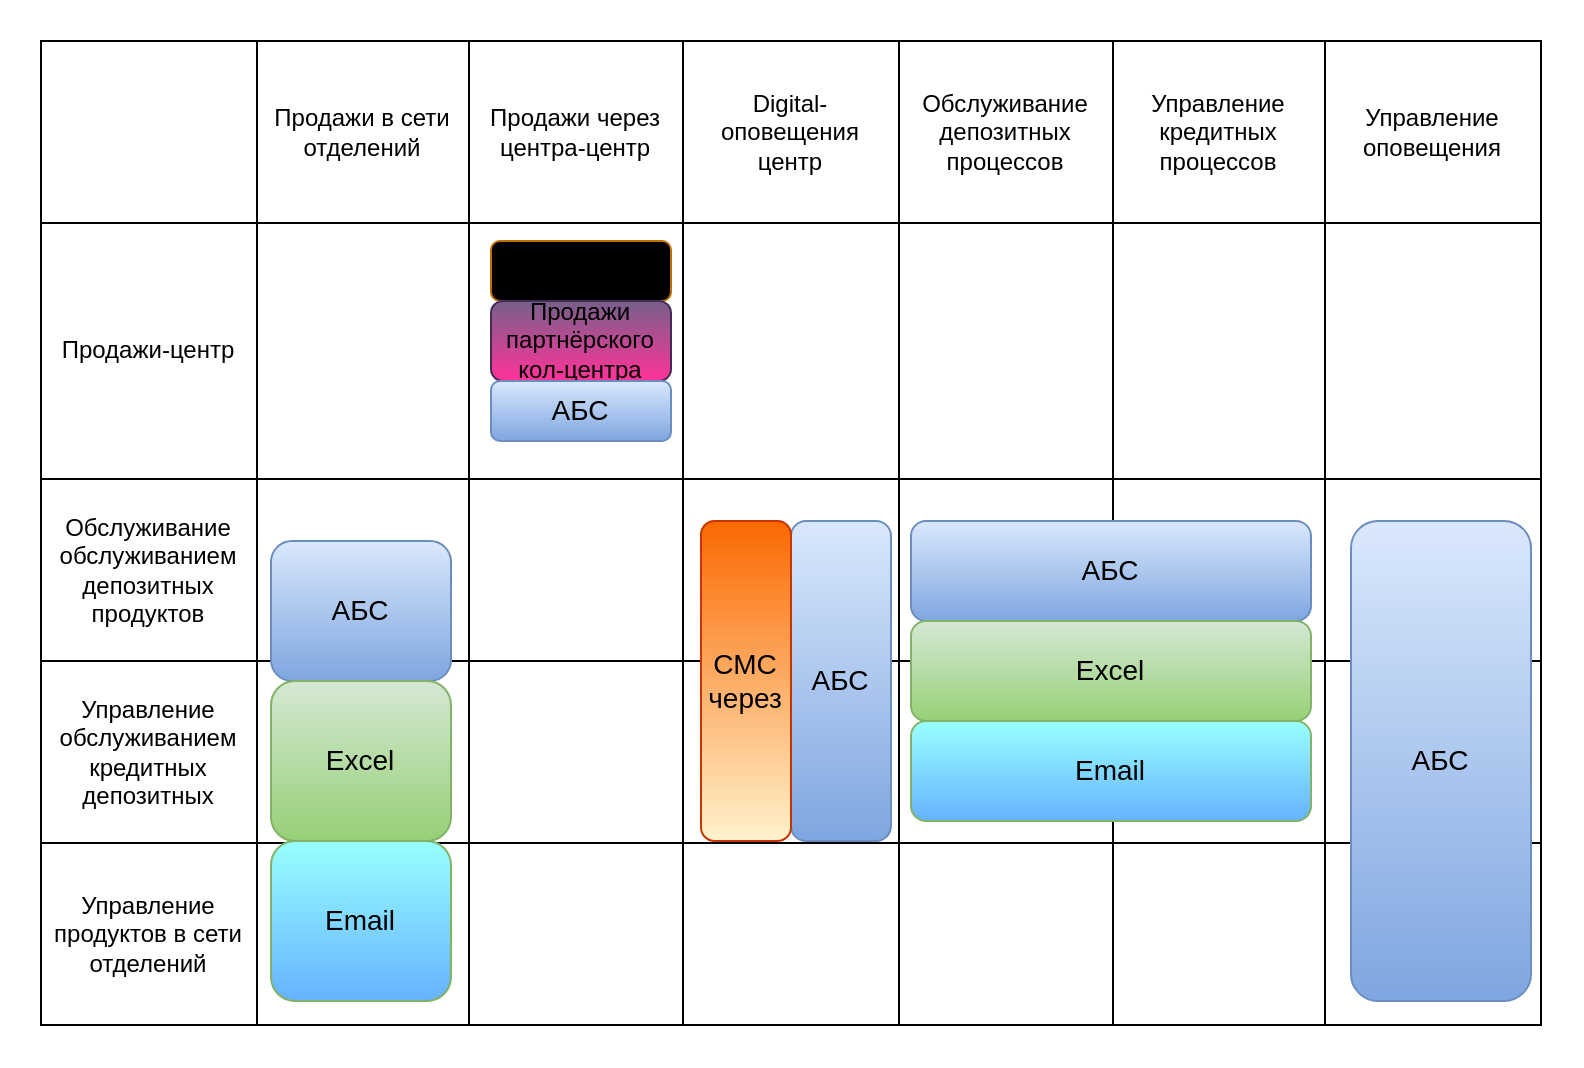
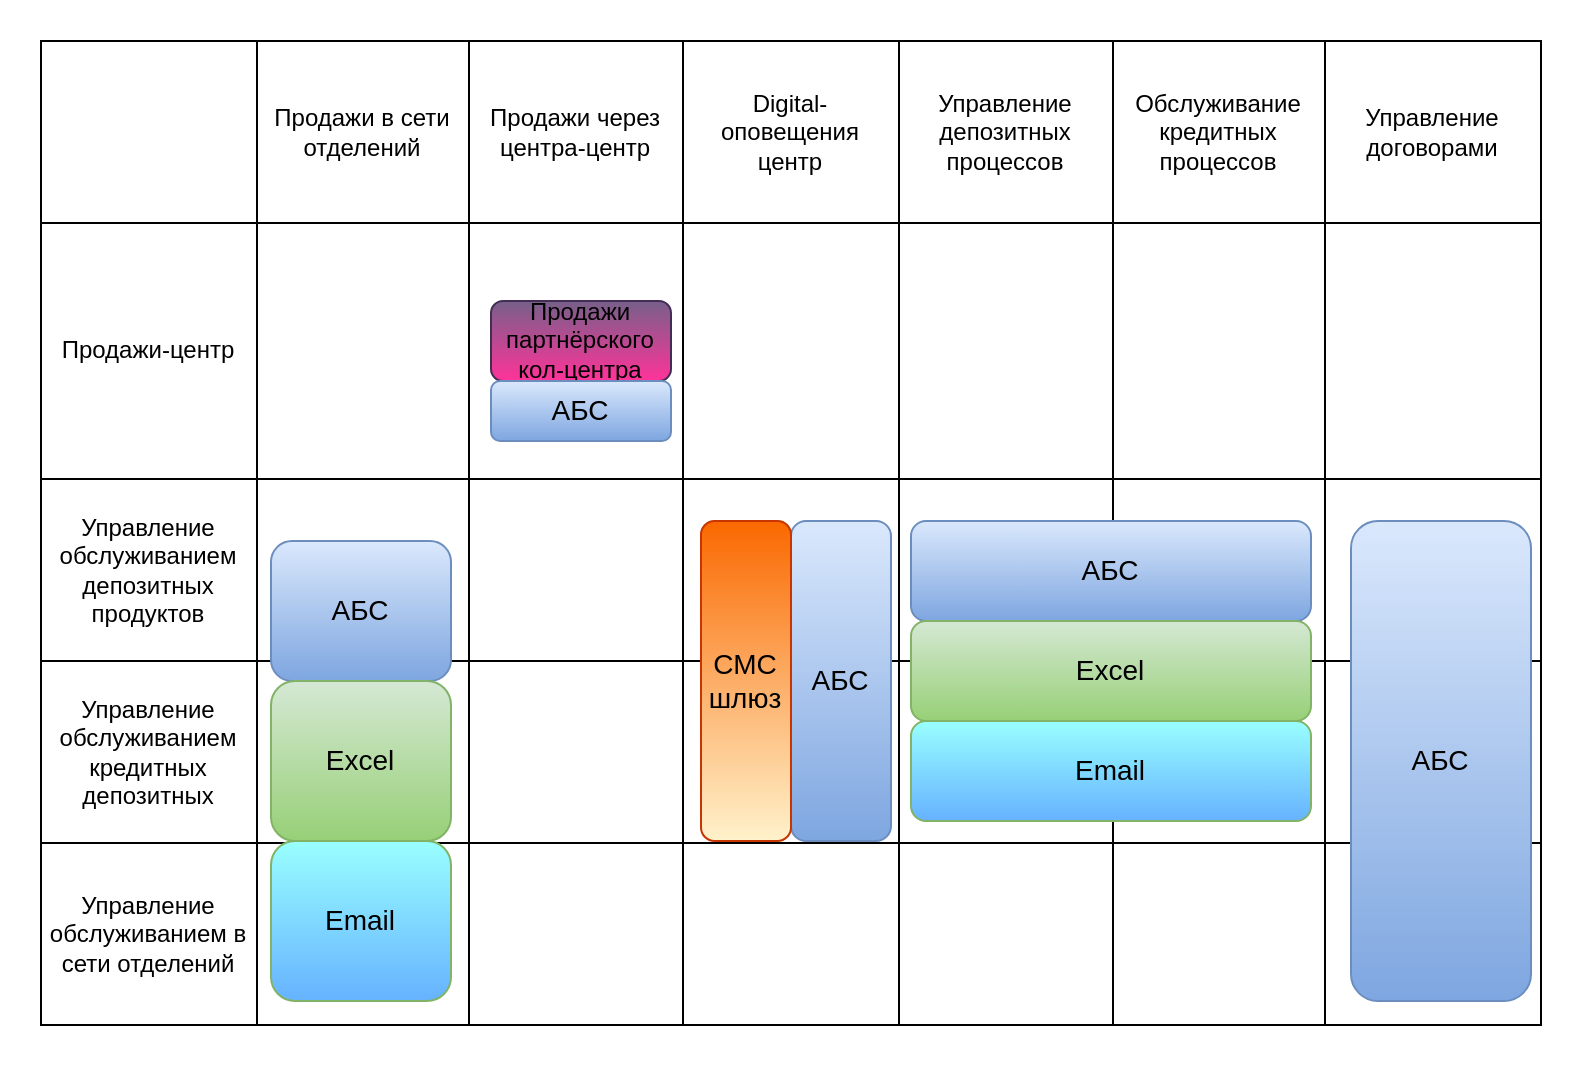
(1006, 133) -> (1006, 133)
(1219, 133) -> (1219, 133)
(1433, 133) -> (1433, 133)
(581, 271) -> none
(149, 571) -> (149, 571)
(746, 681) -> (746, 681)
(149, 935) -> (149, 935)
